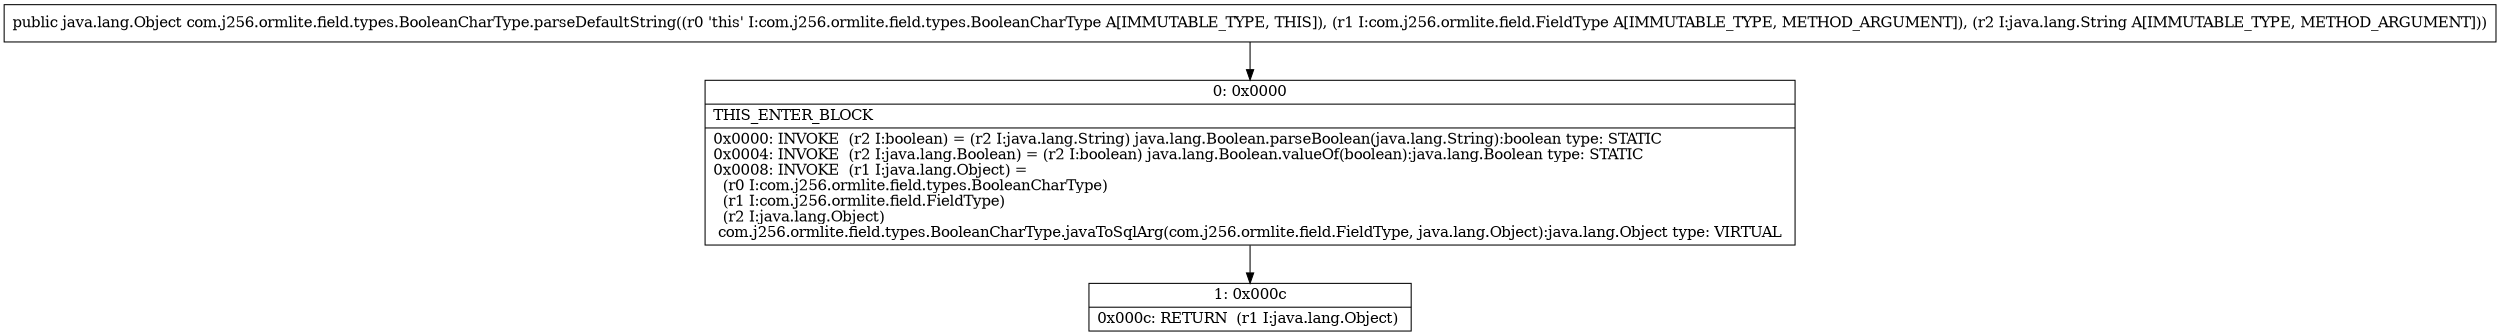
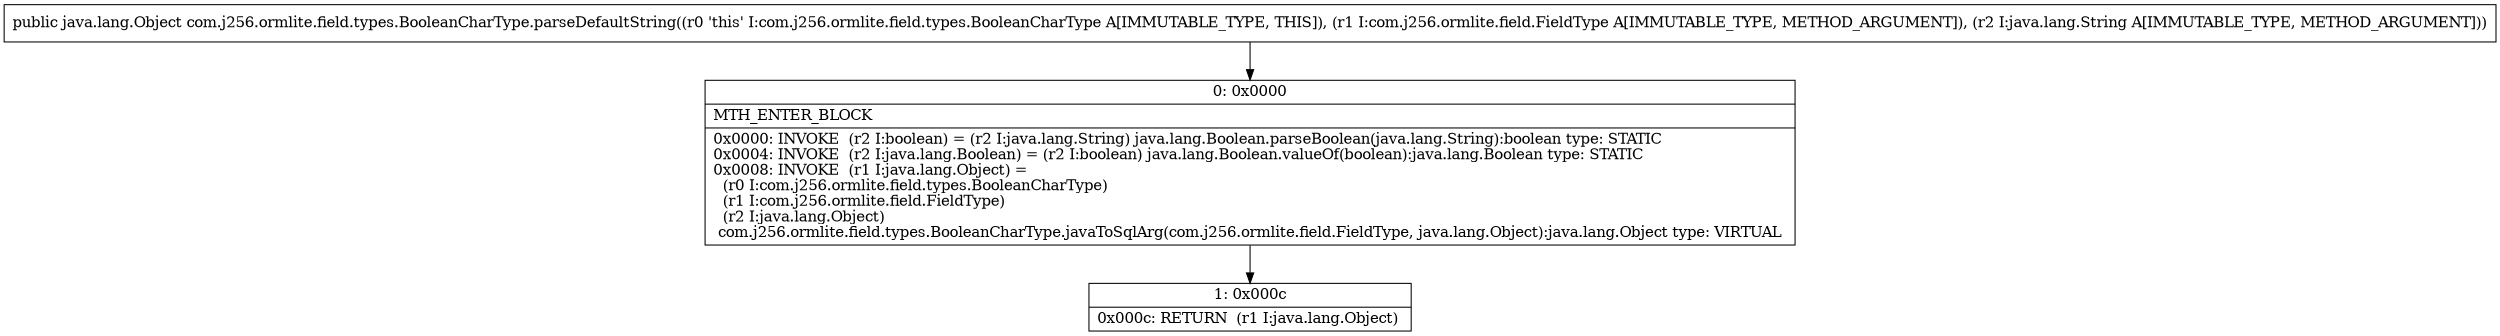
(793, 116) -> (793, 116)
